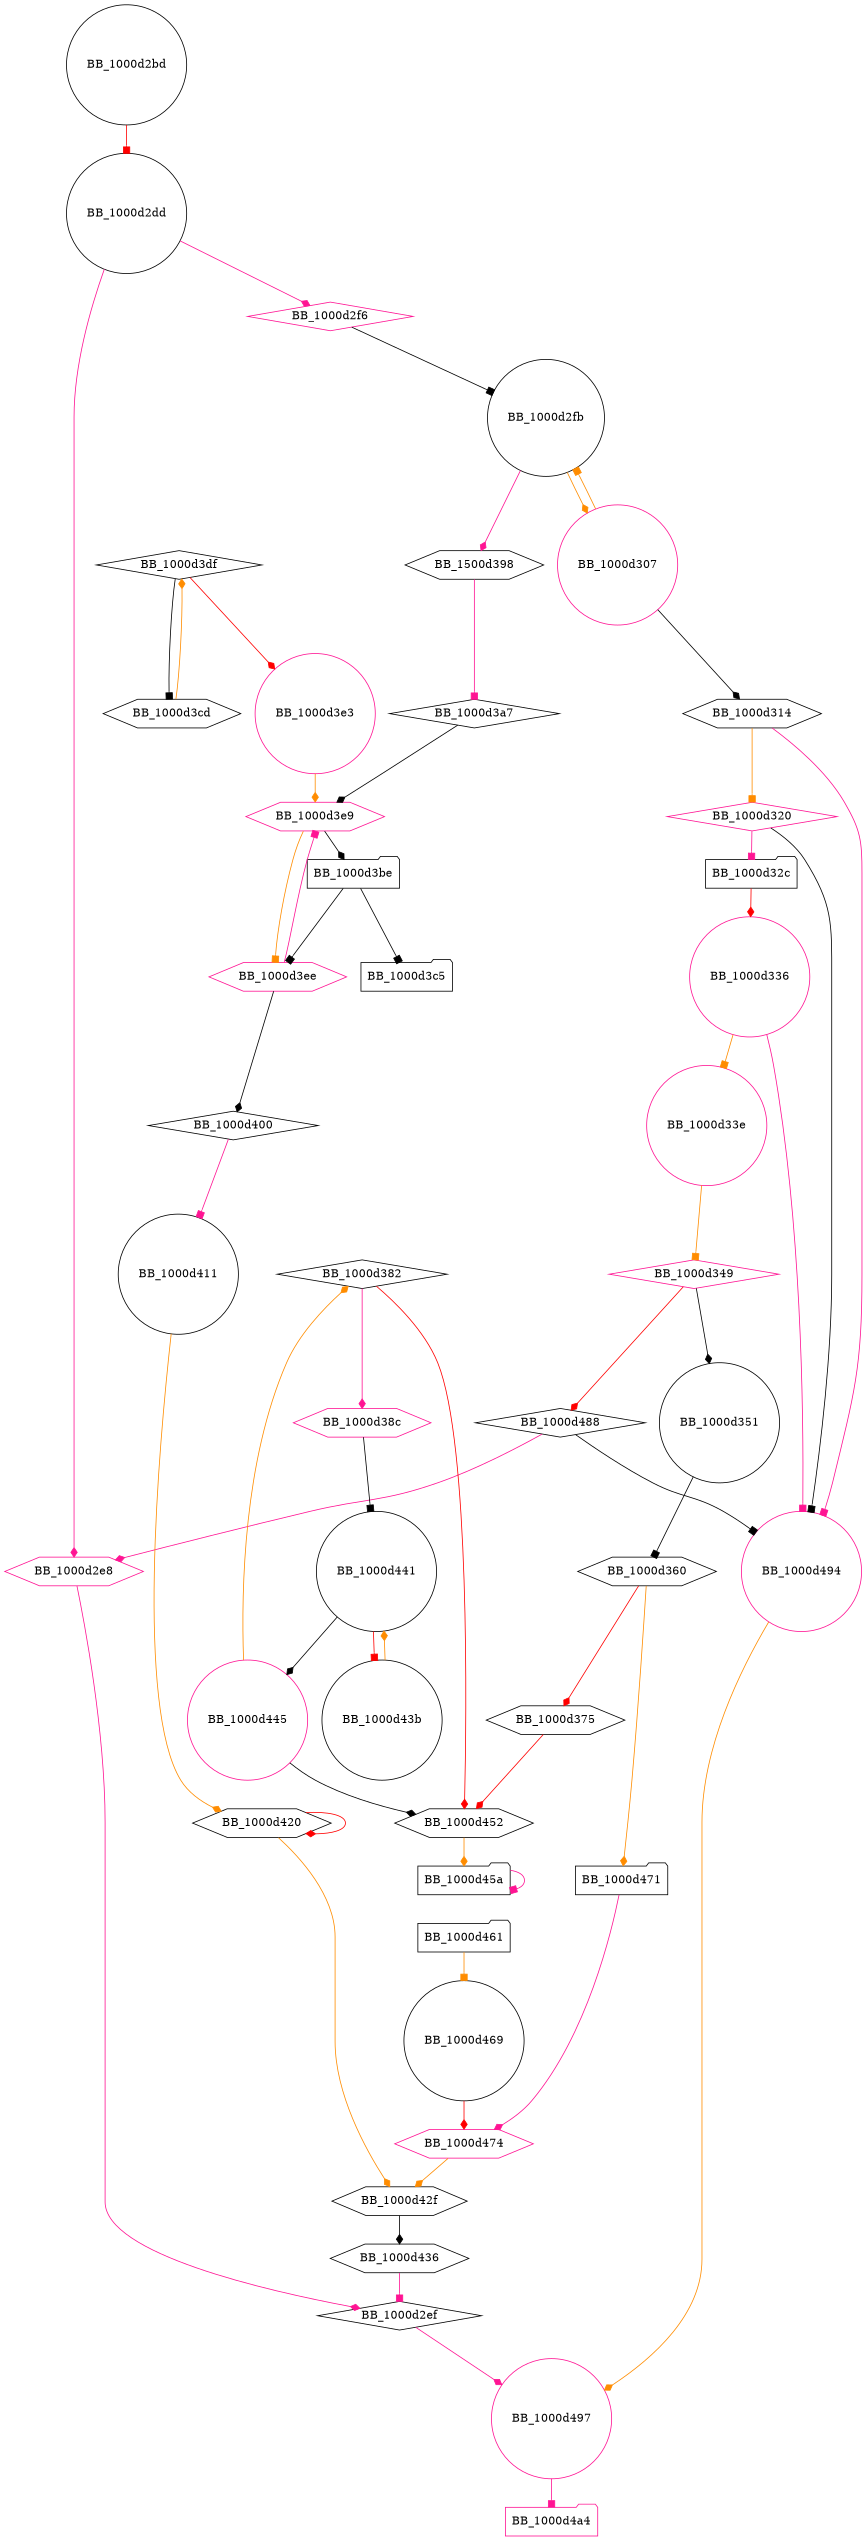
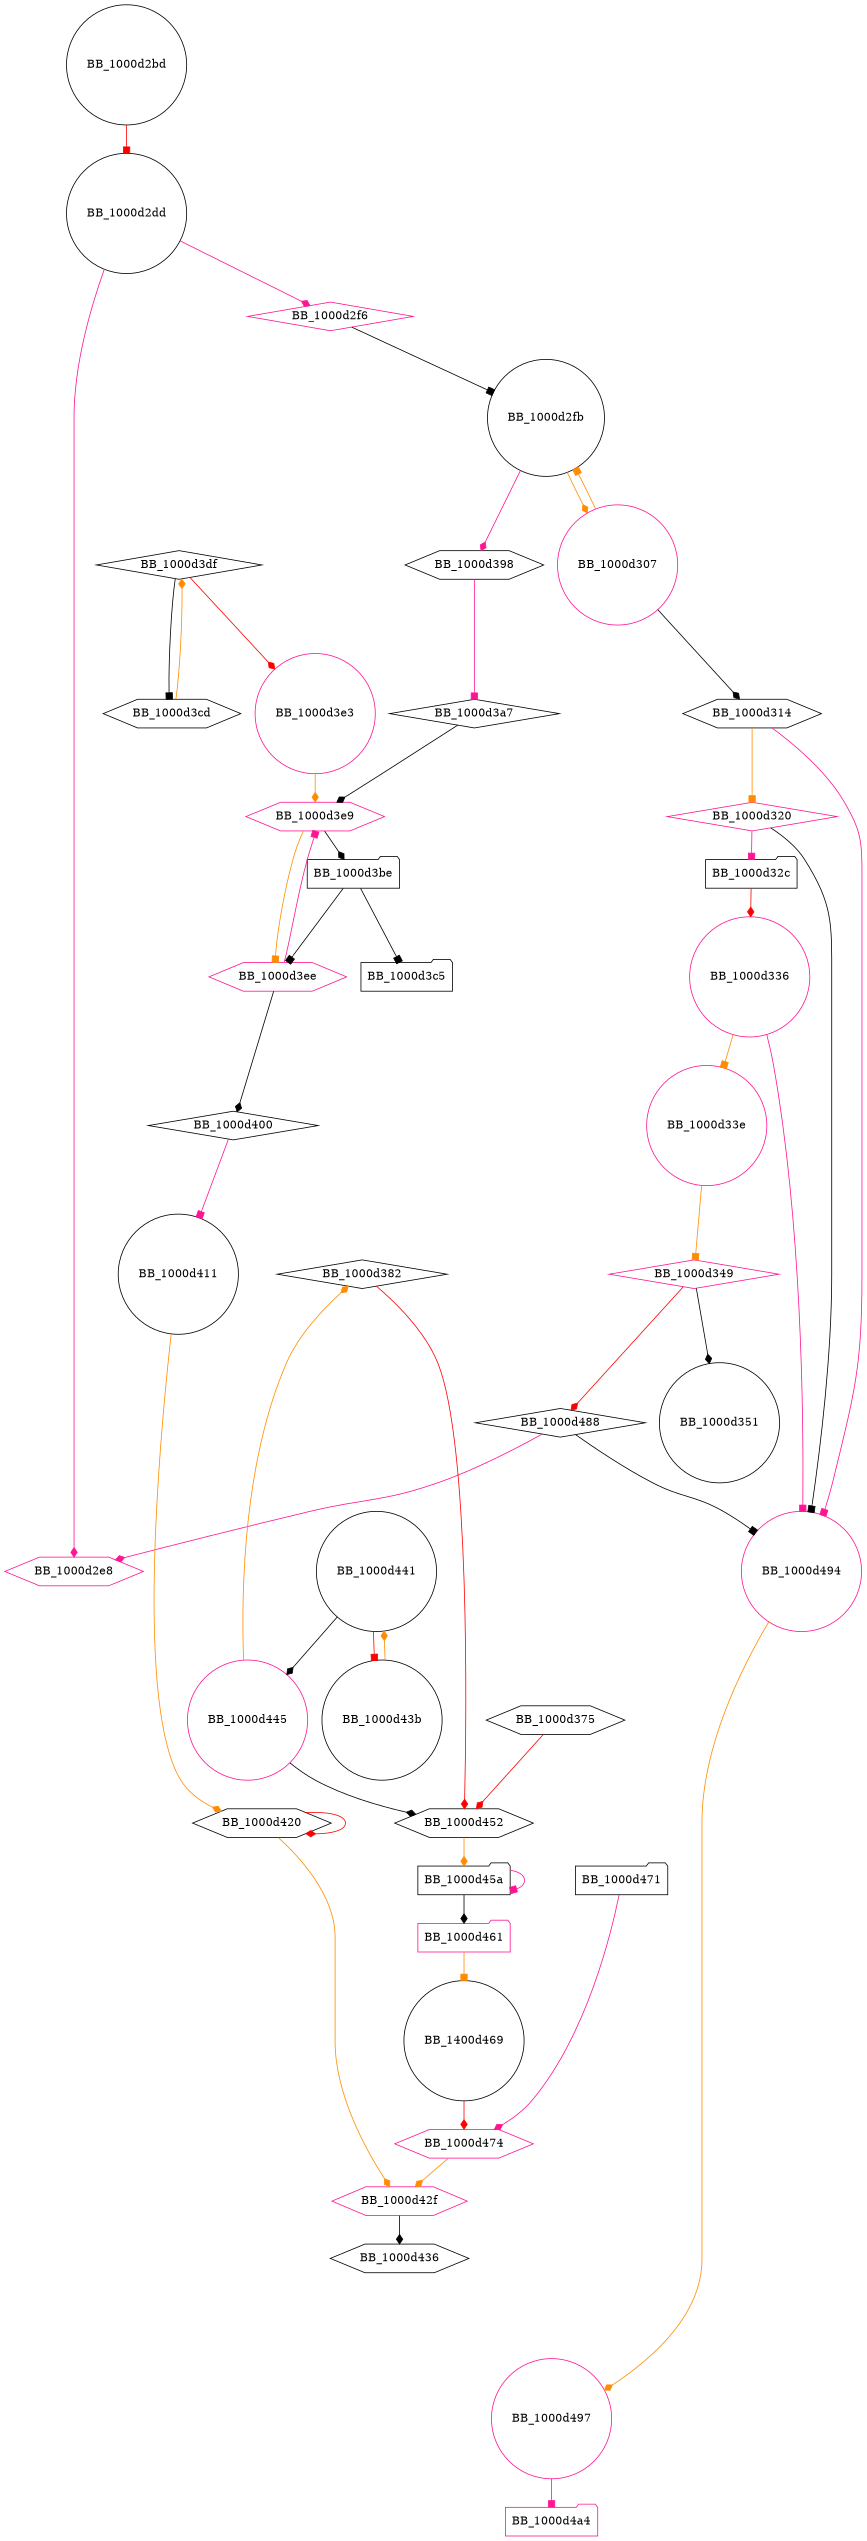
(474, 565) -> (474, 565)
(362, 1423) -> none
(647, 1571) -> none
none -> (464, 1904)
(464, 1938) -> (464, 1938)
(464, 2041) -> (464, 2041)
(400, 2201) -> (400, 2201)
(400, 2316) -> none
